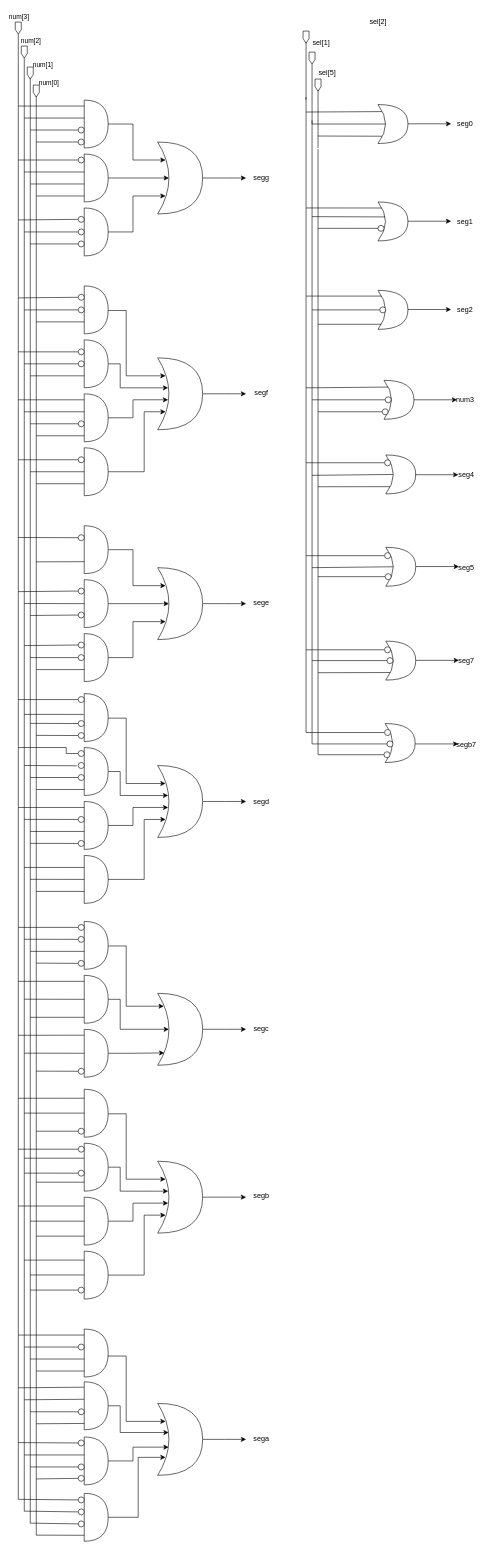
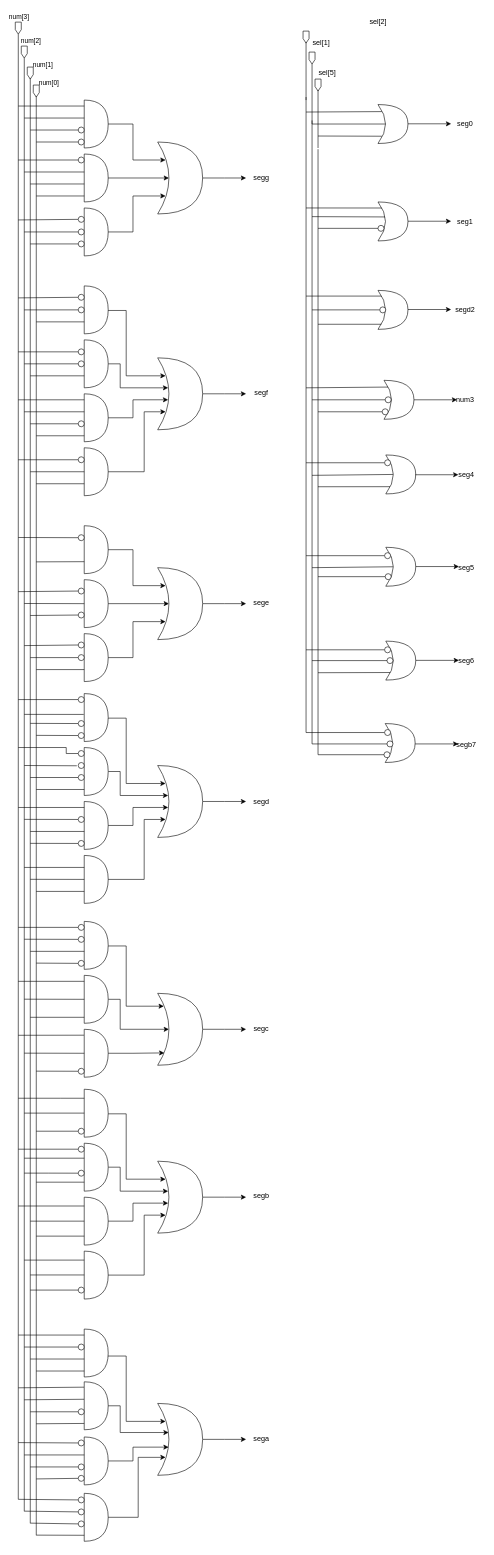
(466, 309) -> (466, 309)
(467, 660) -> (467, 660)
